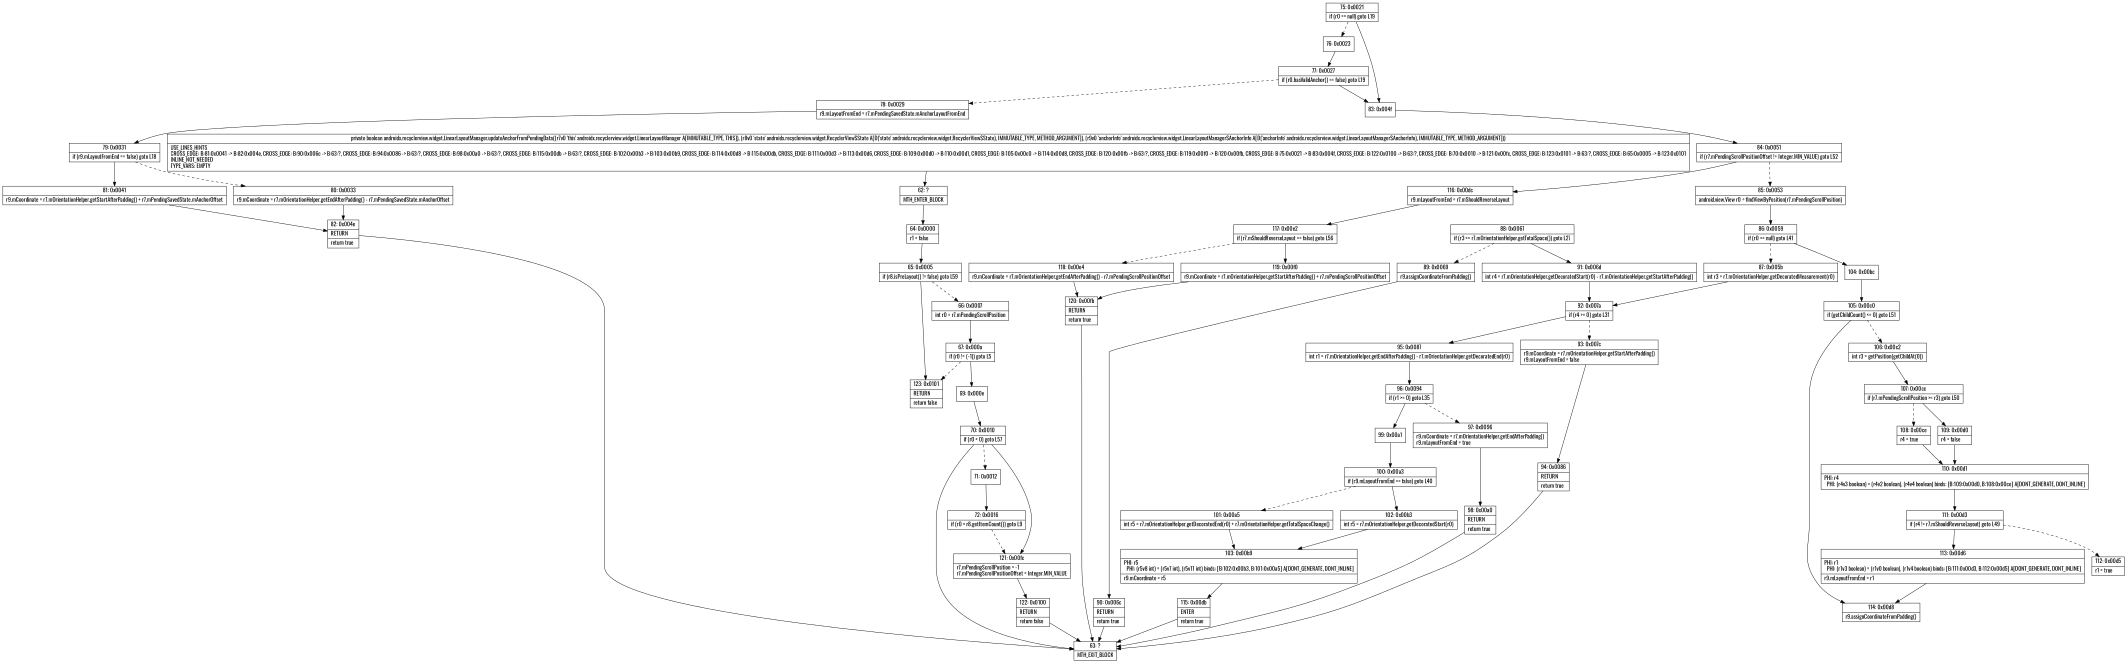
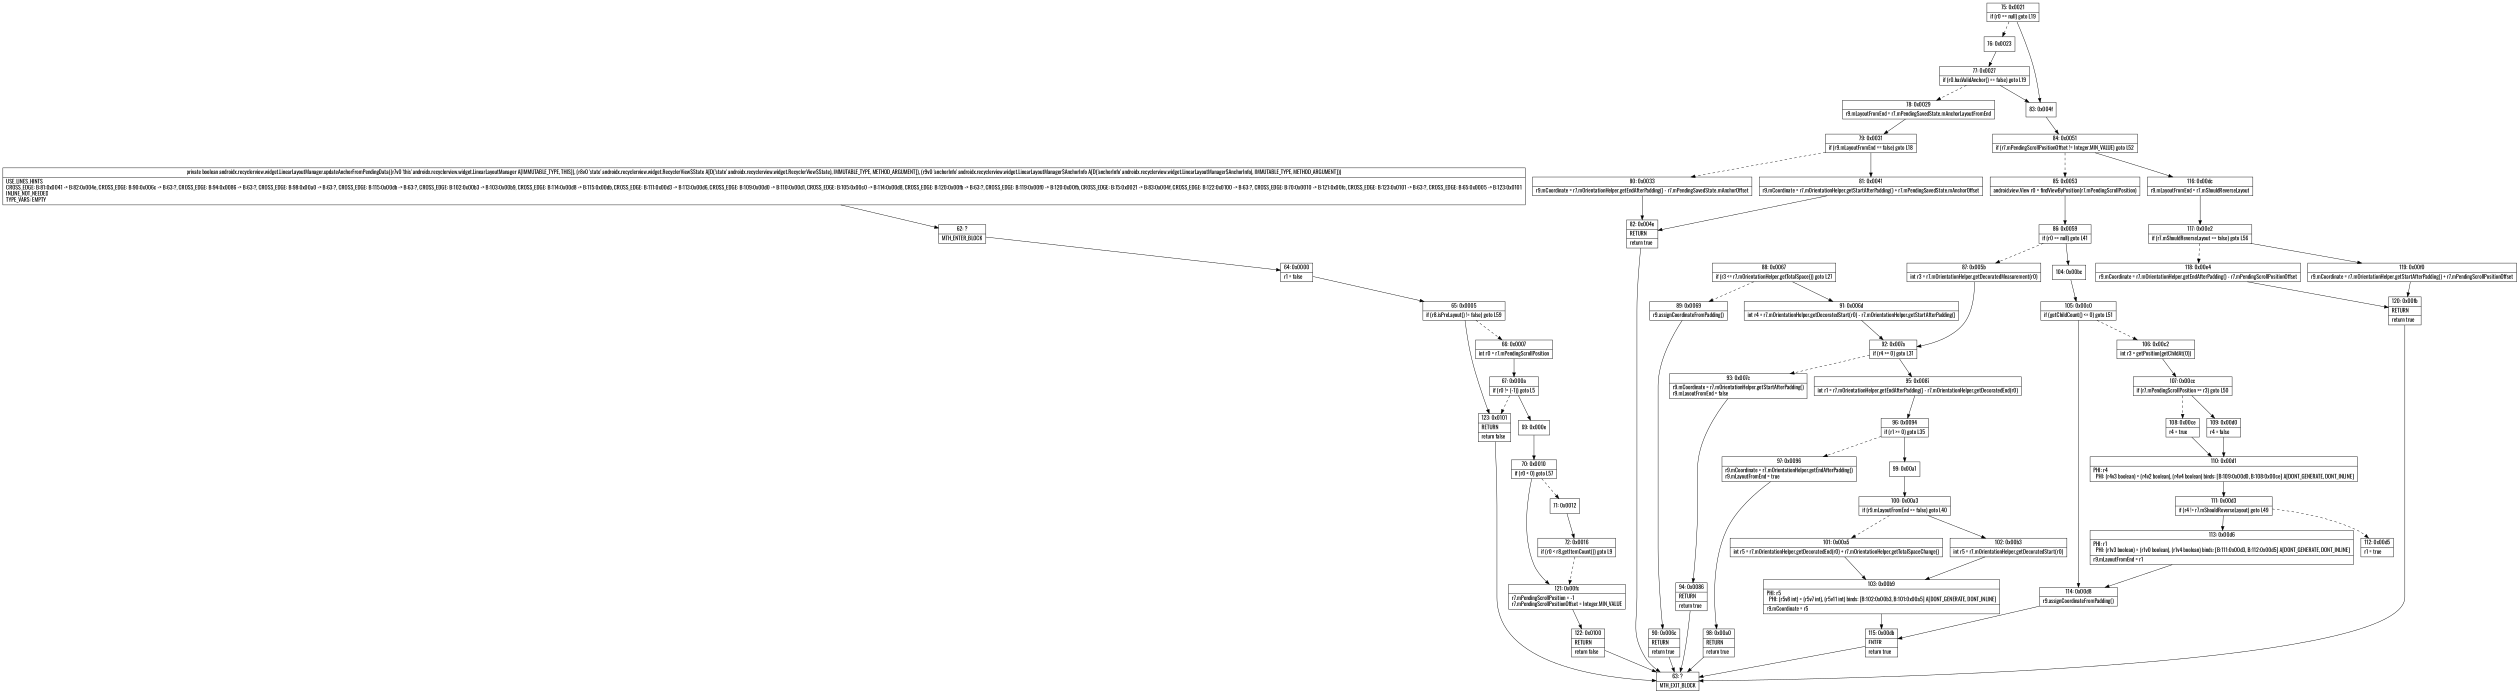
(940, 585) -> (1501, 615)
none -> (1971, 622)
